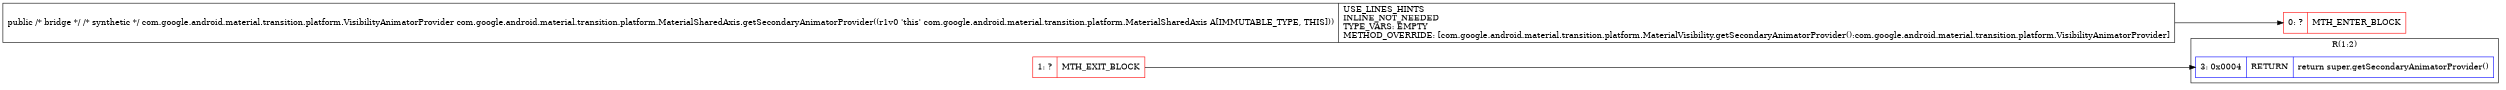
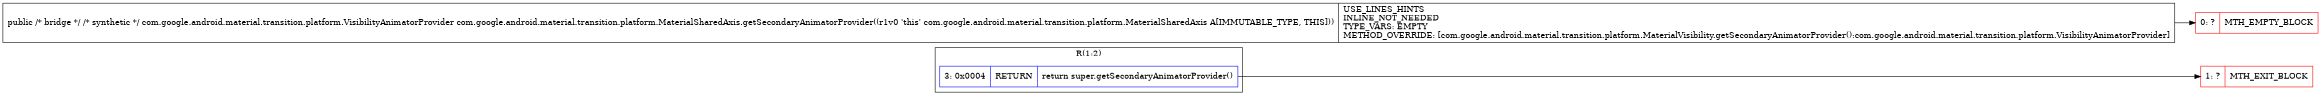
(2357, 23) -> (2269, 23)
(1667, 67) -> (1716, 77)
